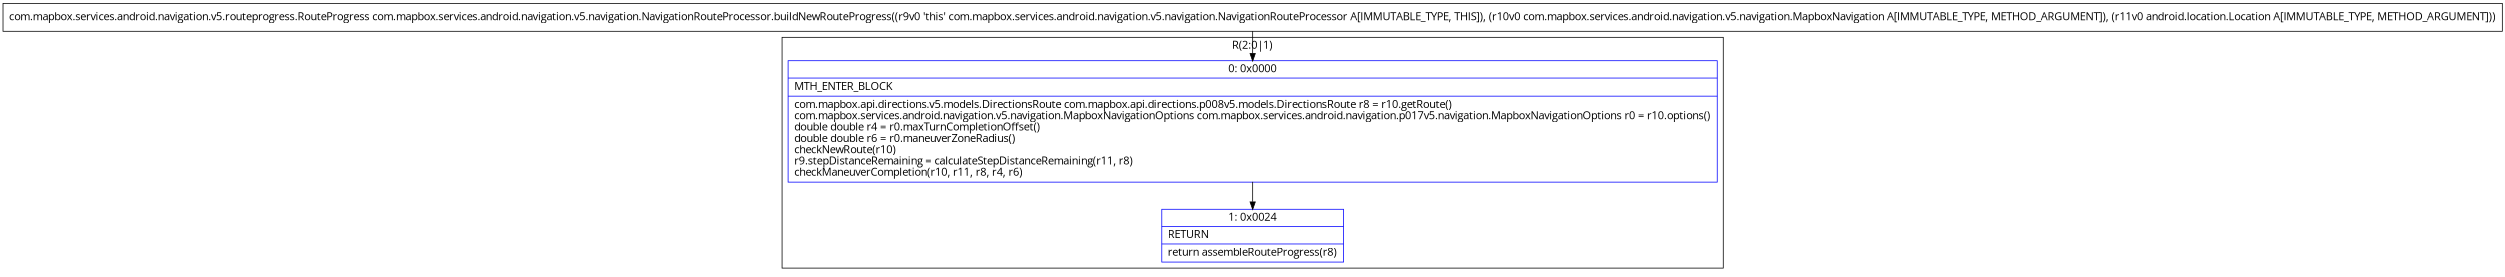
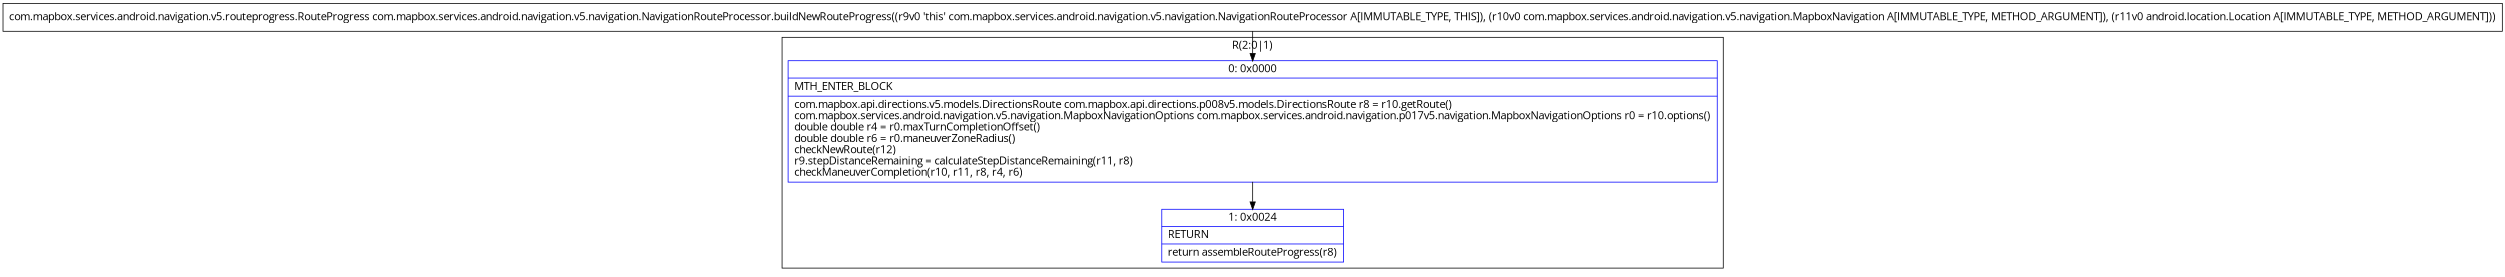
(845, 150) -> (845, 150)
